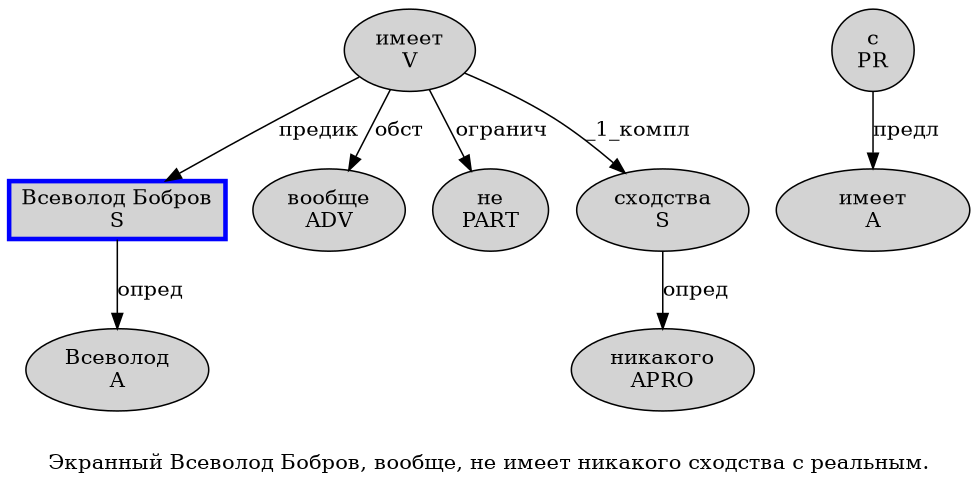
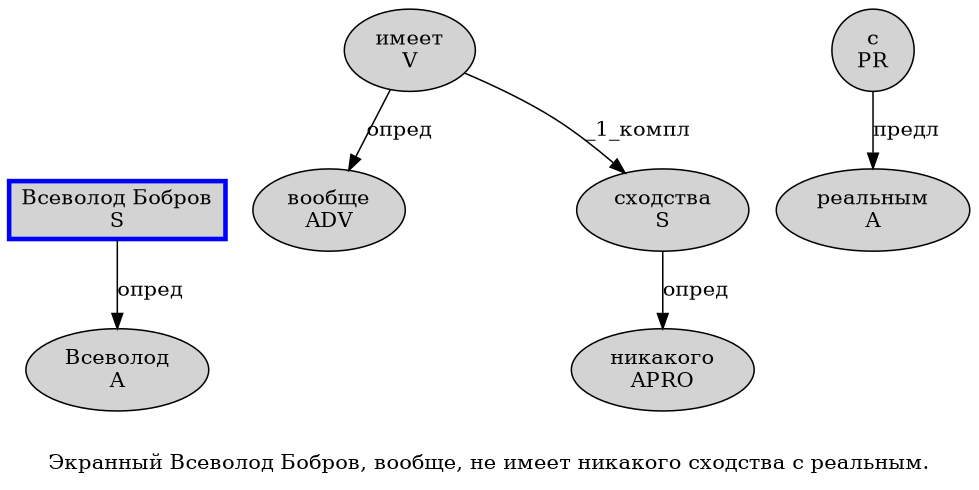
(269, 124) -> none
(399, 130) -> (399, 130)
(491, 210) -> none
(873, 210) -> (873, 210)
